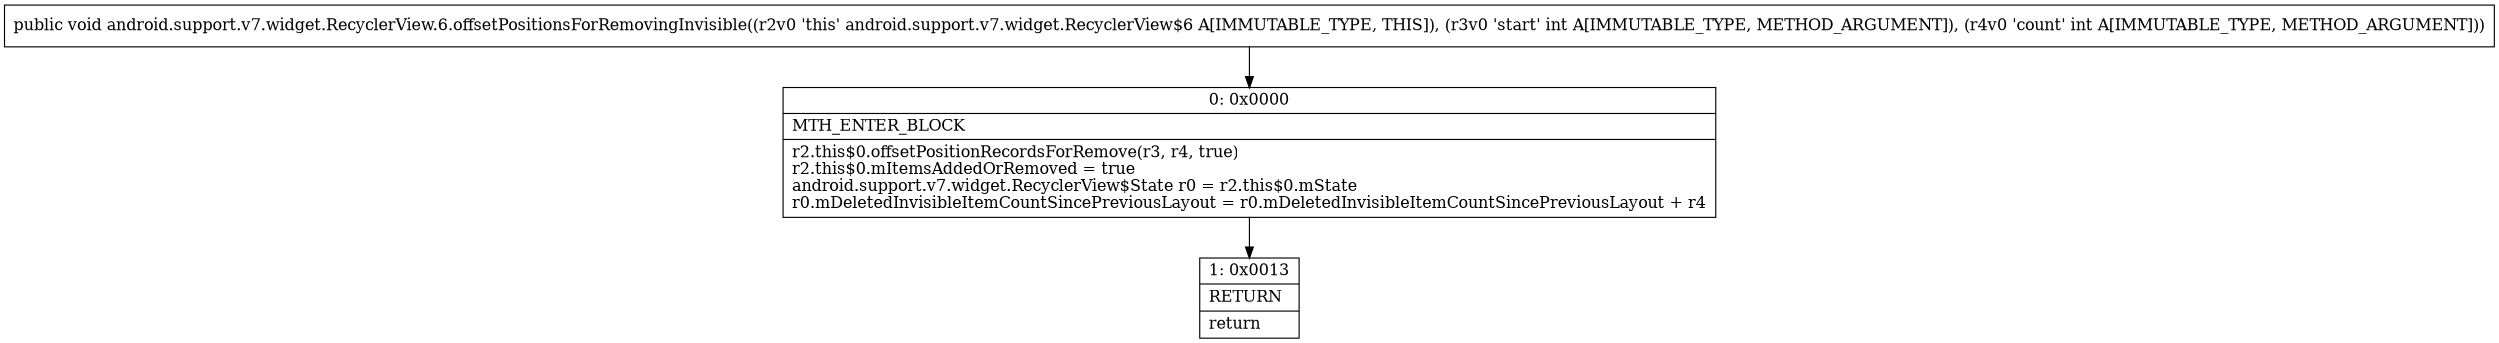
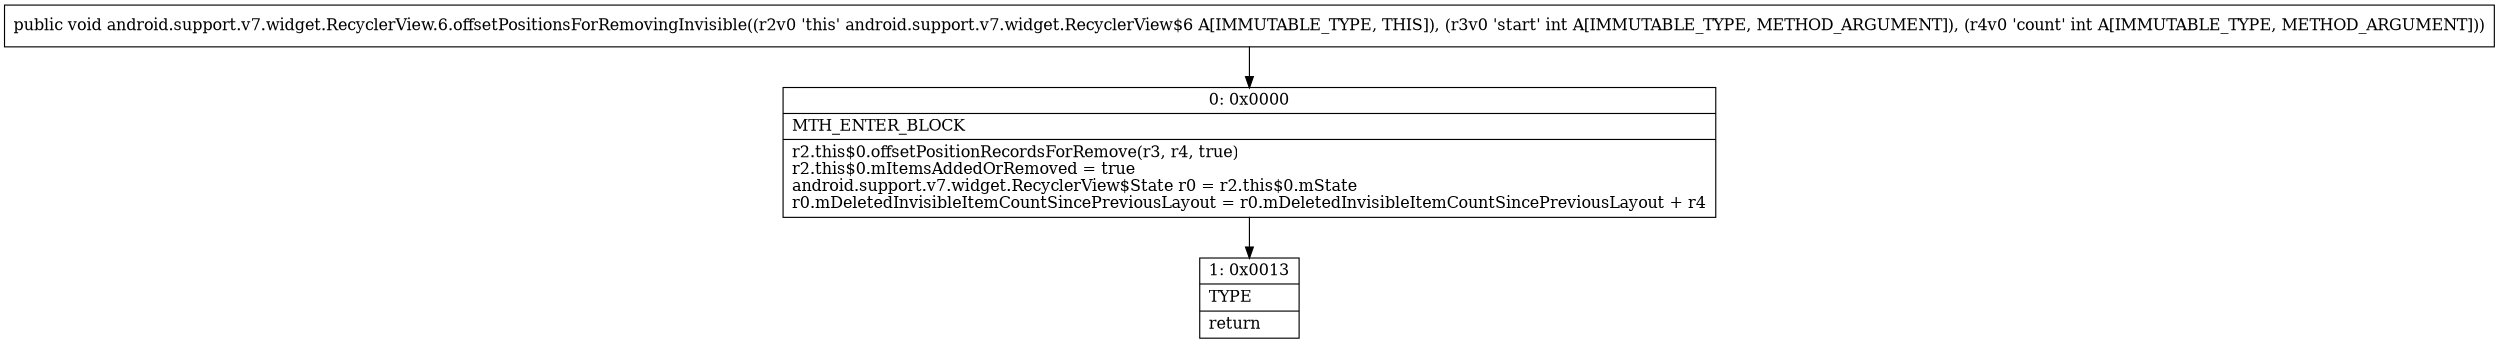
(1245, 297) -> (1231, 297)
